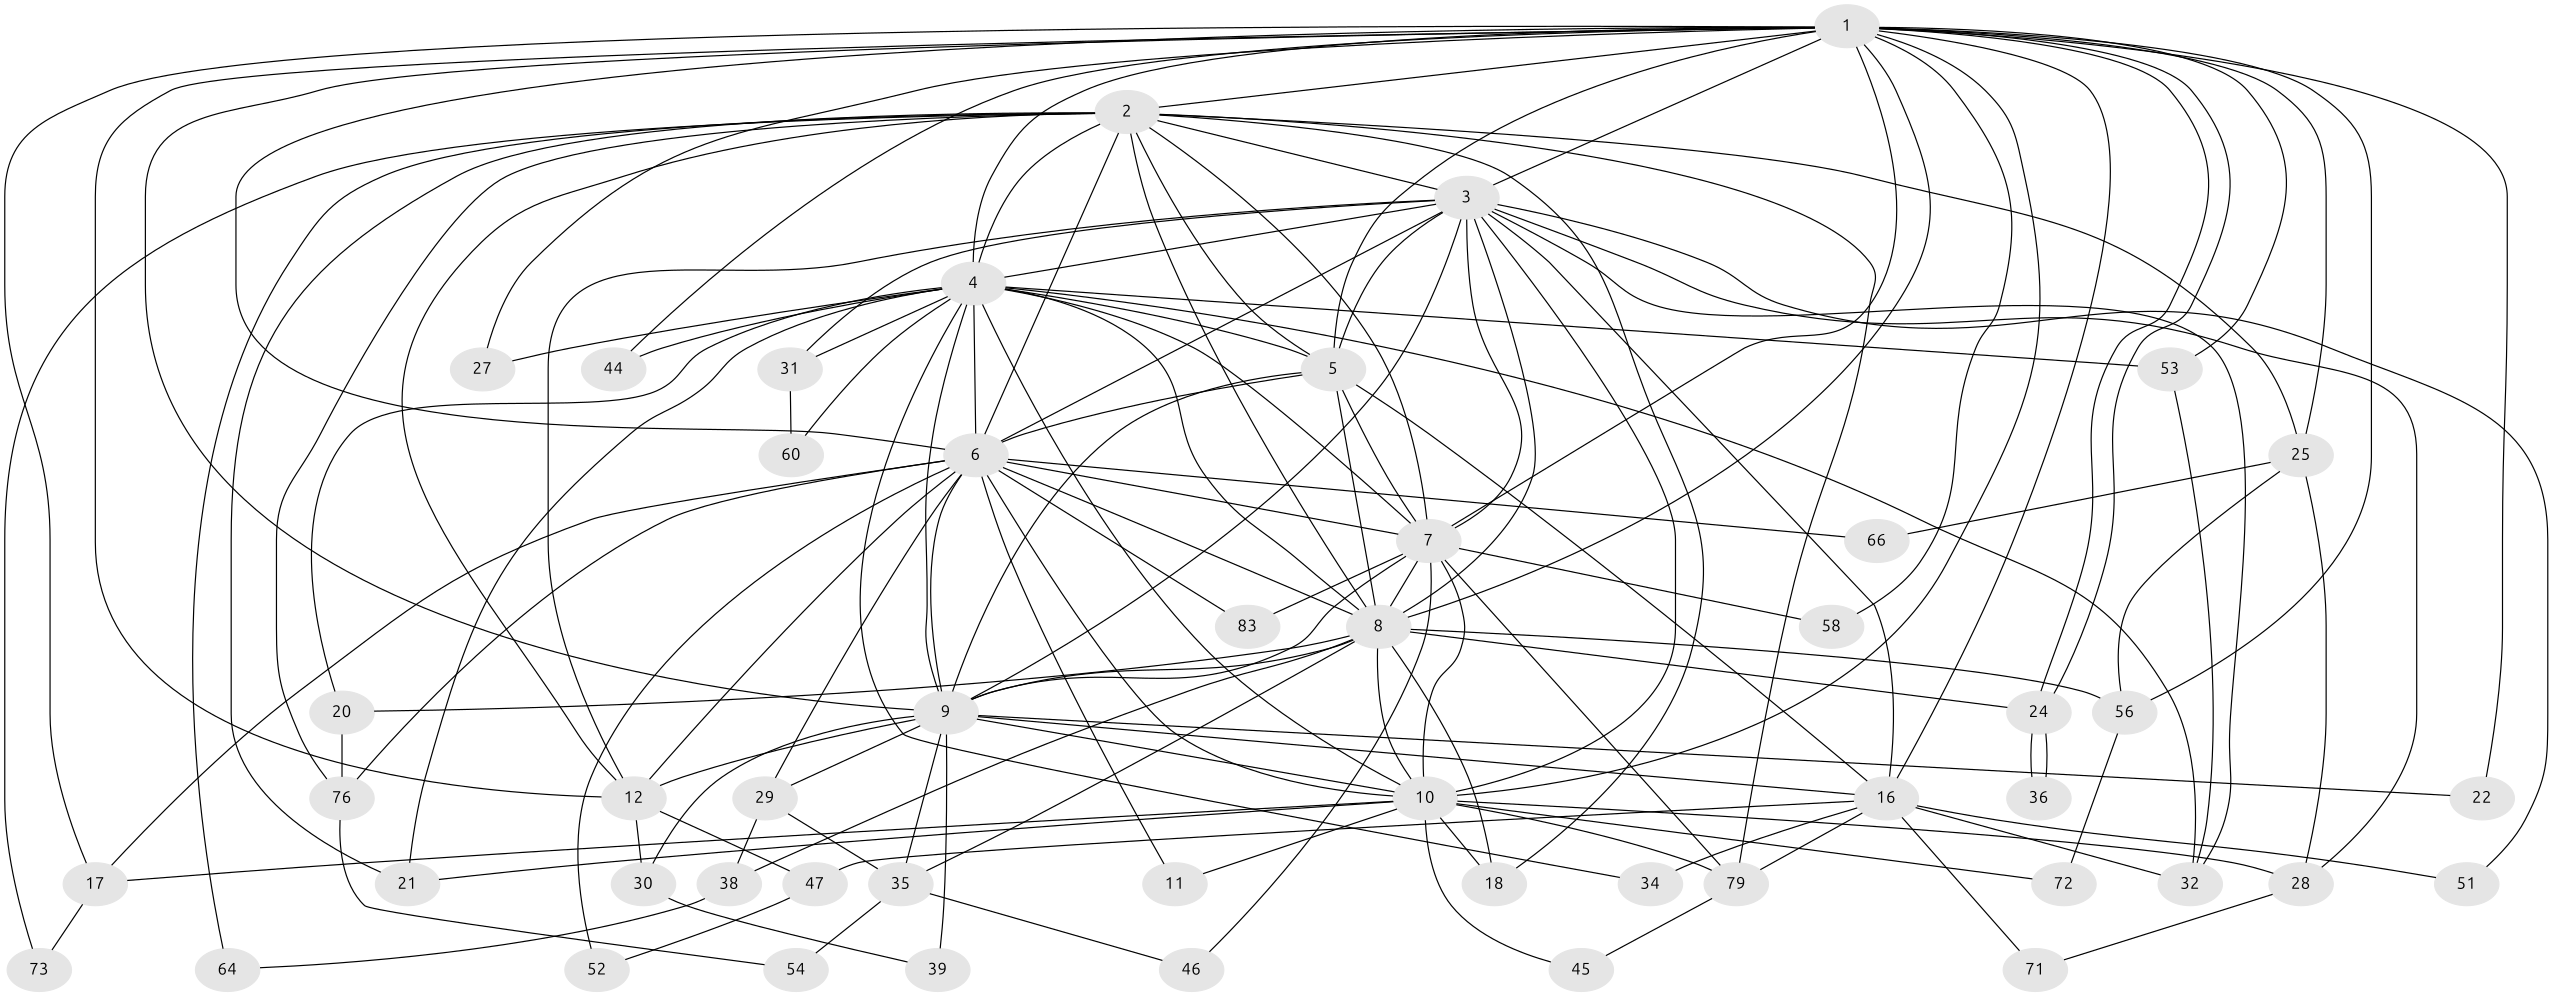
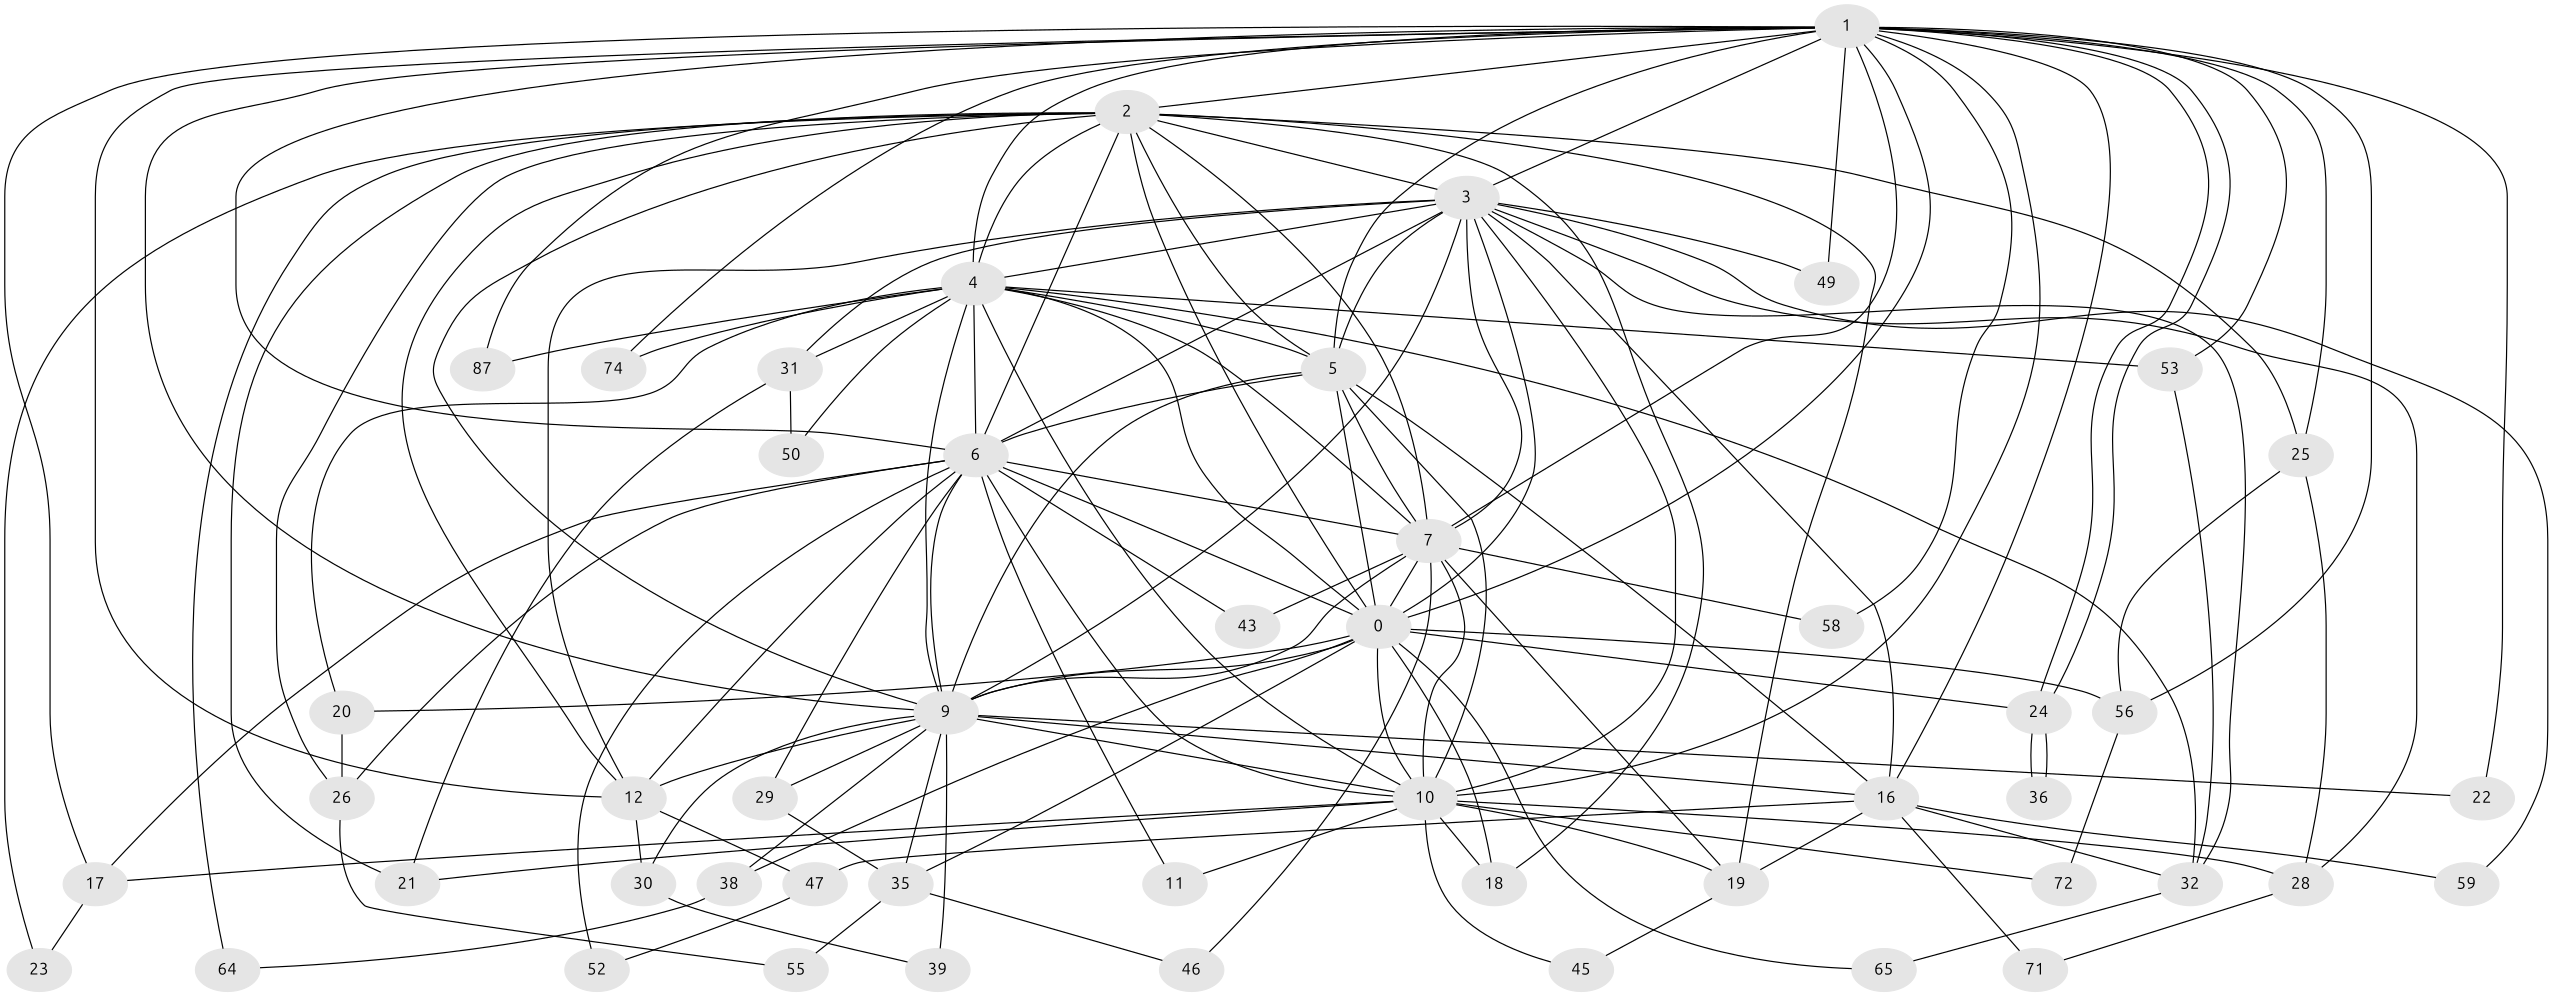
none -> (1827, 284)
none -> (461, 311)
(483, 369) -> (483, 369)
(614, 369) -> (614, 369)
(791, 455) -> (791, 455)
(577, 483) -> (543, 587)
(1877, 541) -> none
none -> (1483, 562)
(1248, 627) -> (1248, 627)
(1379, 627) -> (1379, 627)
(342, 798) -> (342, 798)
(752, 830) -> (838, 798)
(1650, 884) -> none
(1736, 884) -> (1736, 884)
(2467, 884) -> (2467, 884)
(39, 970) -> (39, 970)
(796, 970) -> (796, 970)
none -> (1884, 970)
